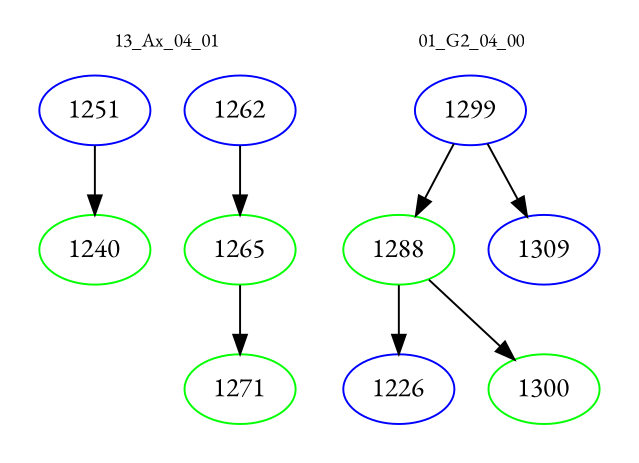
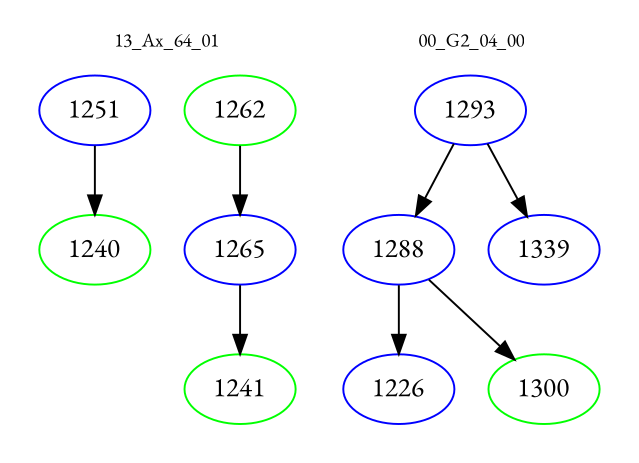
(167, 42) -> (167, 42)
(471, 42) -> (471, 42)
(240, 110) -> (240, 110)
(470, 110) -> (470, 110)
(240, 250) -> (240, 250)
(399, 250) -> (399, 250)
(544, 250) -> (544, 250)
(240, 389) -> (240, 389)
